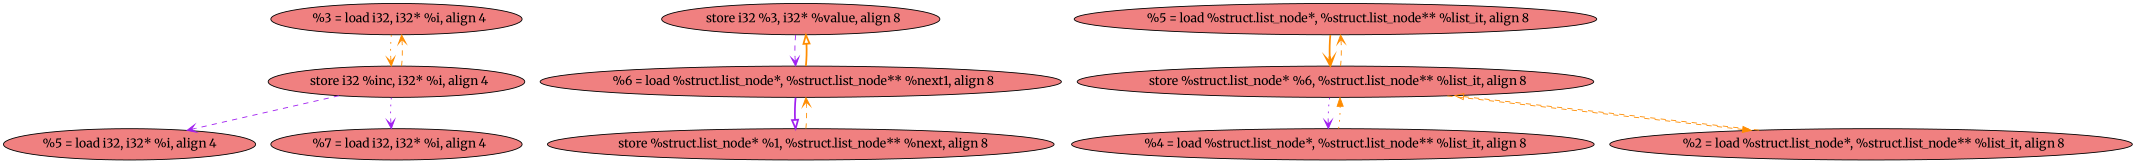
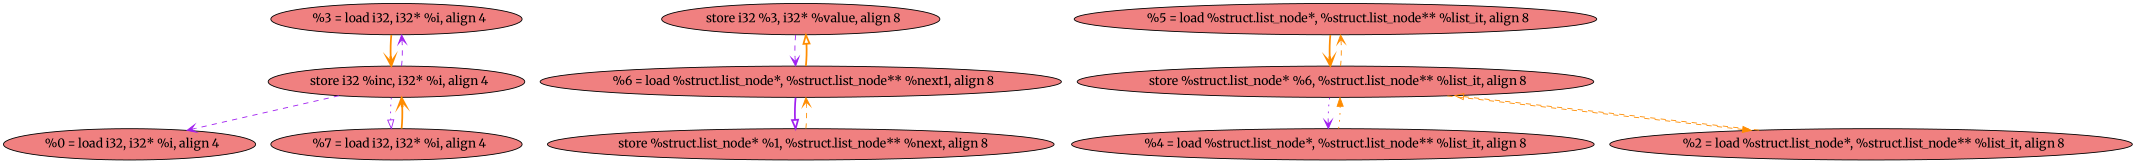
(391, 46) -> (391, 46)
(402, 55) -> (402, 55)
(391, 109) -> (391, 109)
none -> (402, 117)
(130, 144) -> (130, 144)
